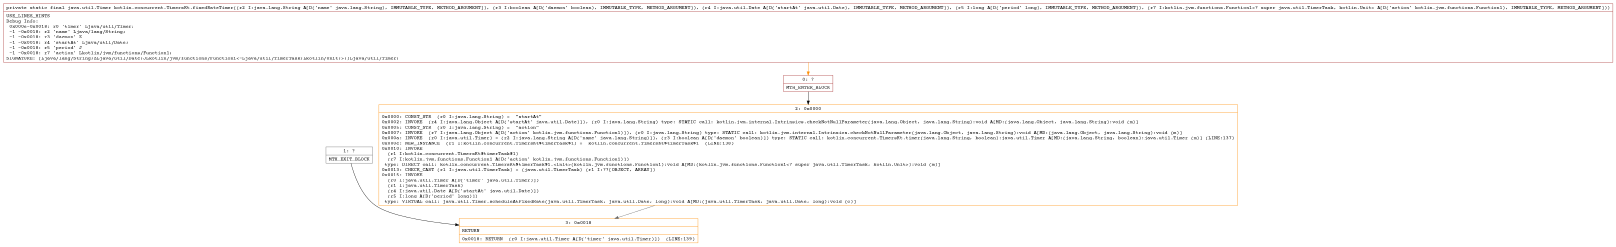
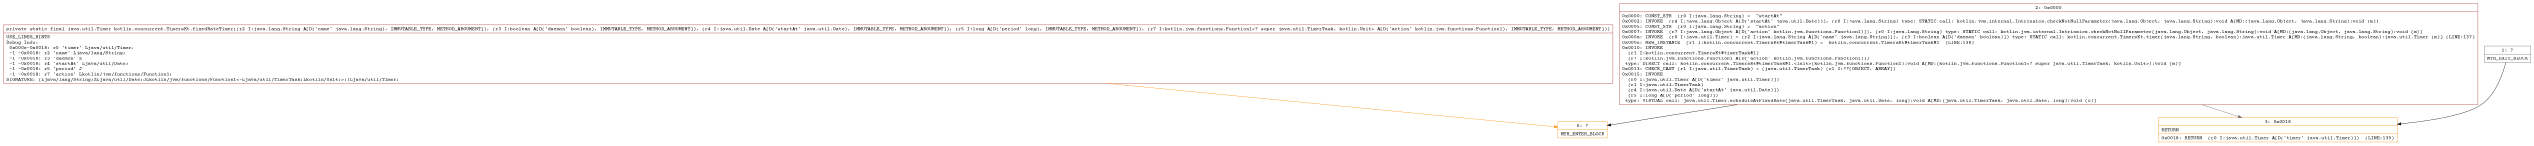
(808, 83) -> (1583, 130)
(808, 96) -> (1674, 115)
(808, 155) -> (2049, 54)
